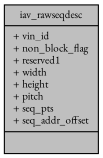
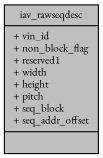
(33, 108) -> (39, 108)
